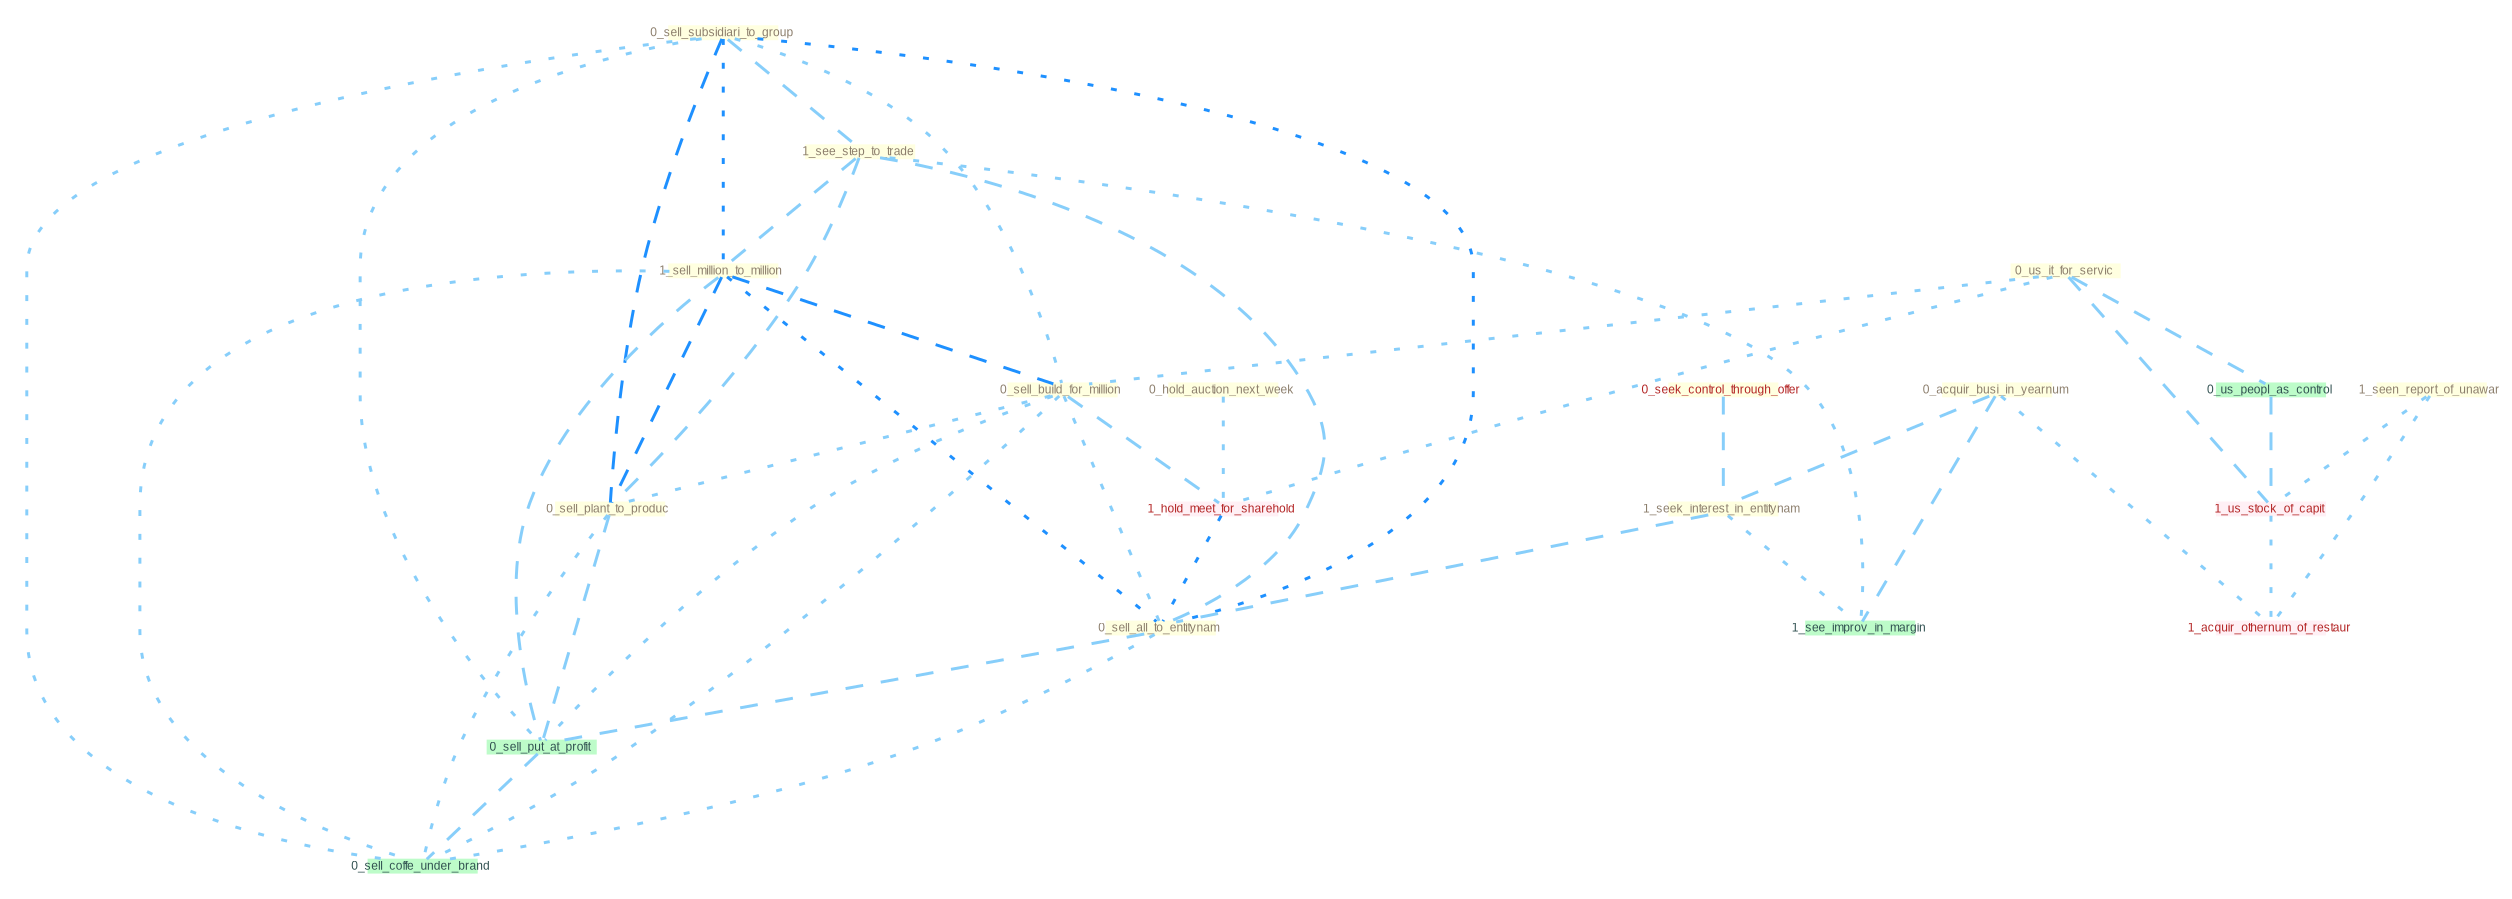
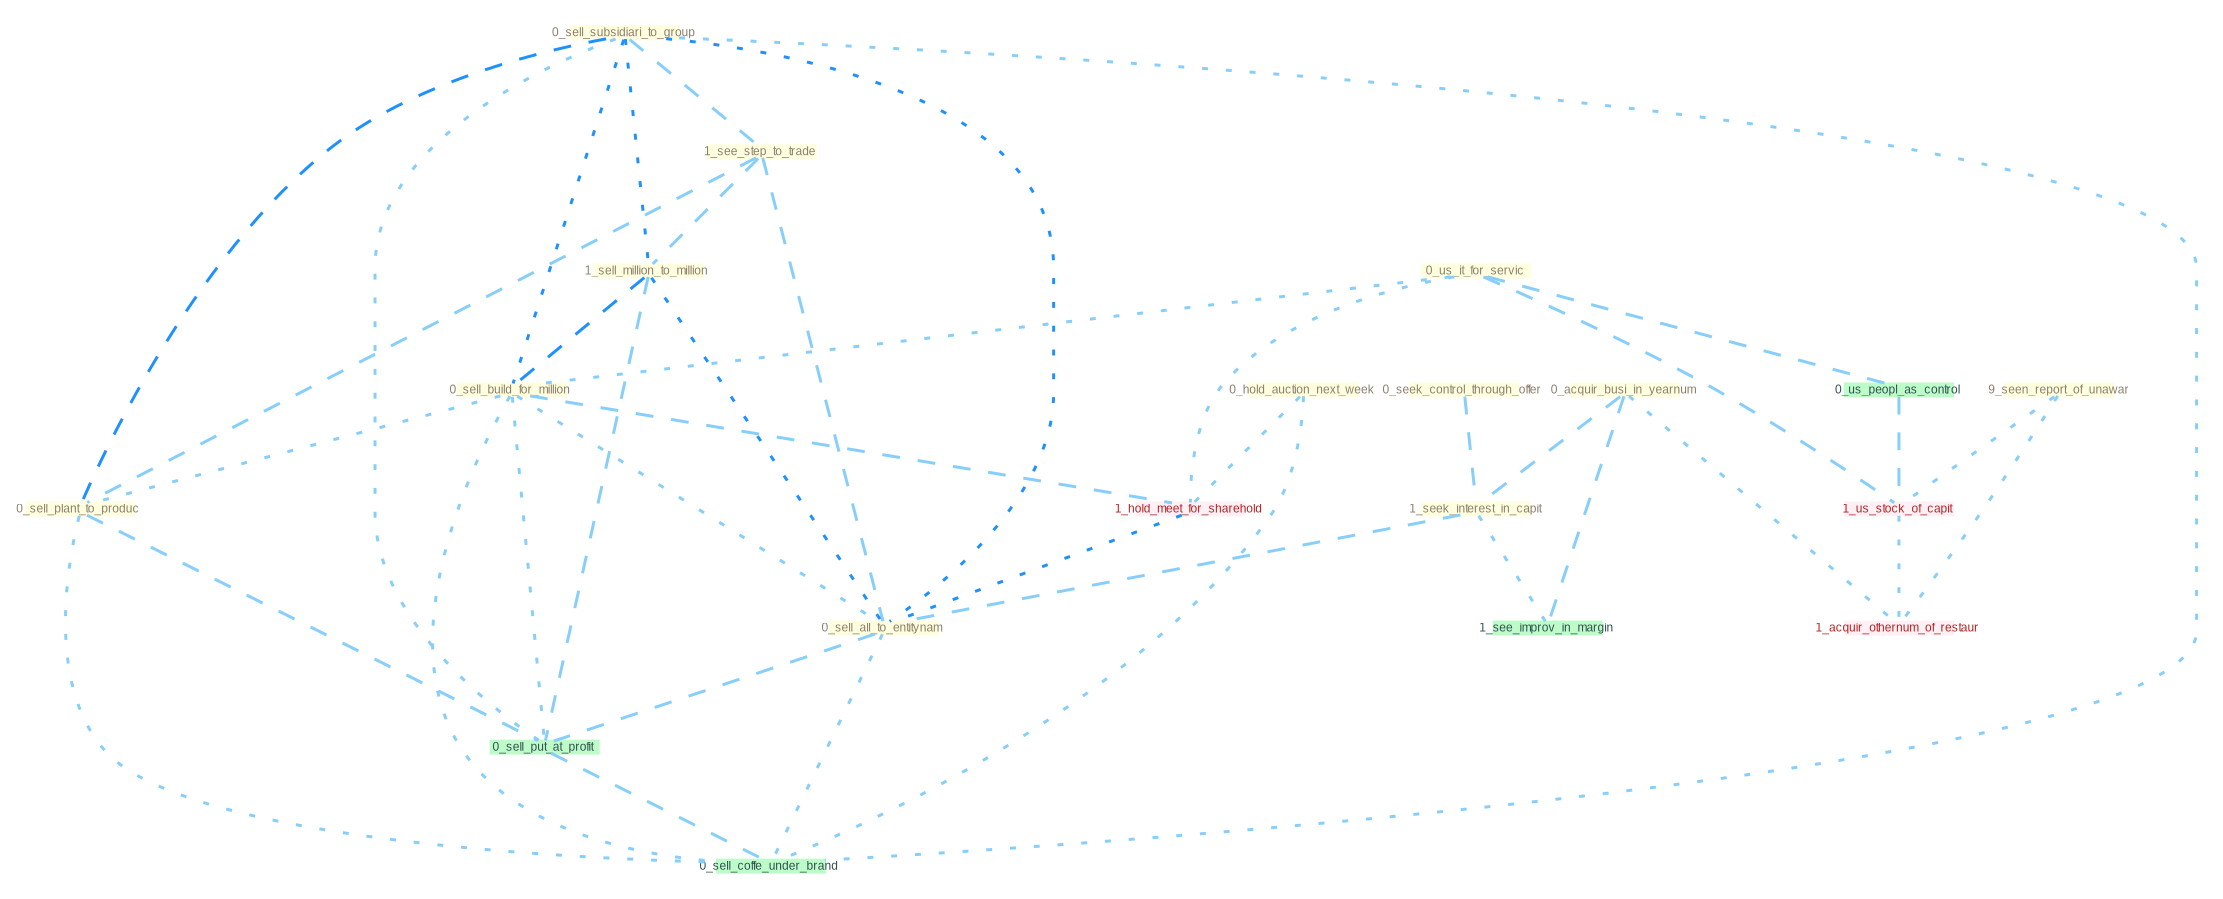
(935, 141) -> (568, 212)
(1511, 262) -> none
(667, 390) -> none
(1723, 390) -> (1464, 390)
(2432, 390) -> (2060, 390)
(155, 440) -> (1099, 683)
(1723, 509) -> (1476, 509)
